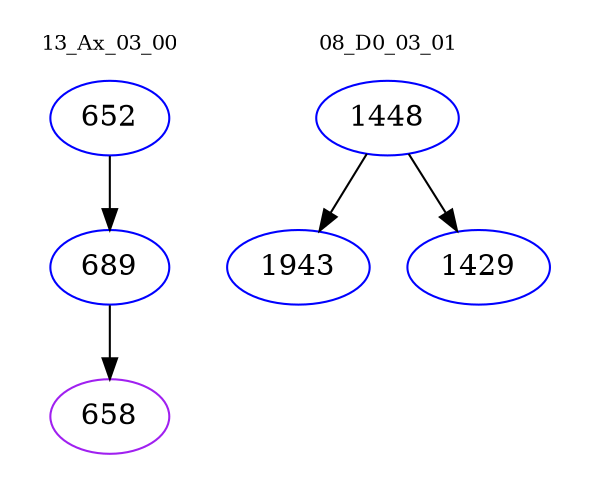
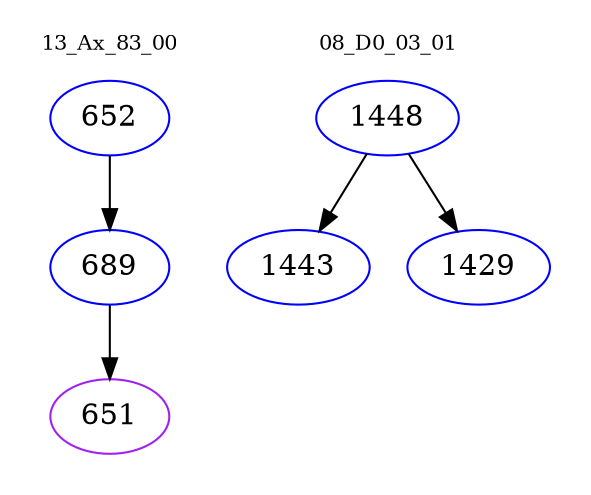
(110, 45) -> (110, 45)
(298, 267) -> (298, 267)
(110, 417) -> (110, 417)
